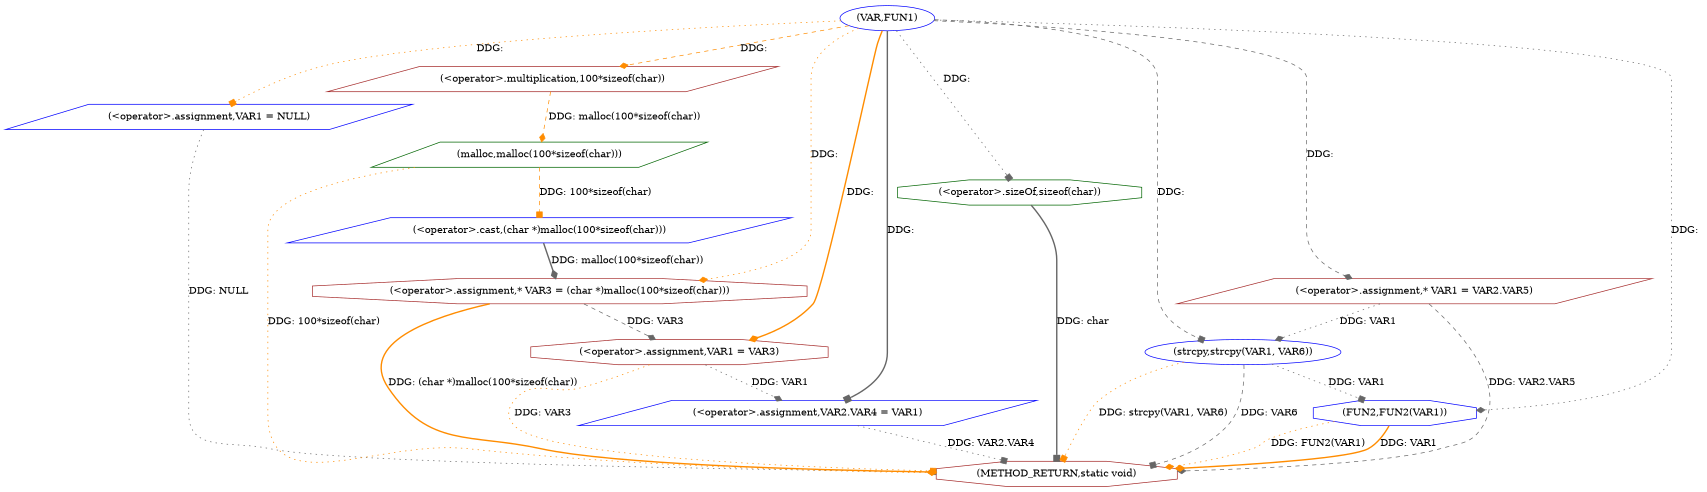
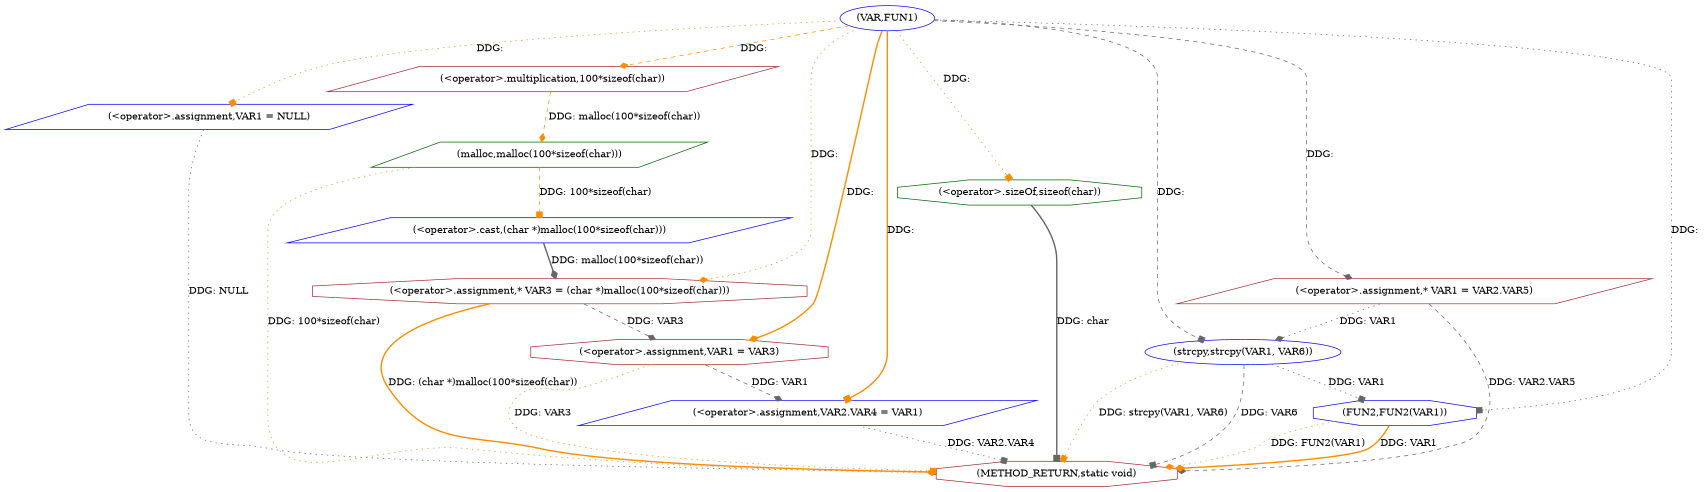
(1544, 51) -> (1545, 51)
(951, 102) -> (951, 102)
(887, 222) -> (887, 222)
(740, 381) -> (740, 381)
